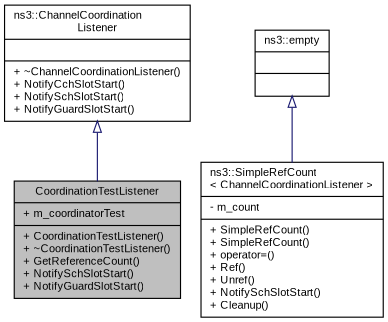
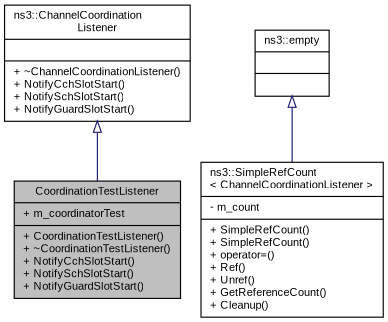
(82, 261) -> (79, 261)
(265, 293) -> (269, 293)
